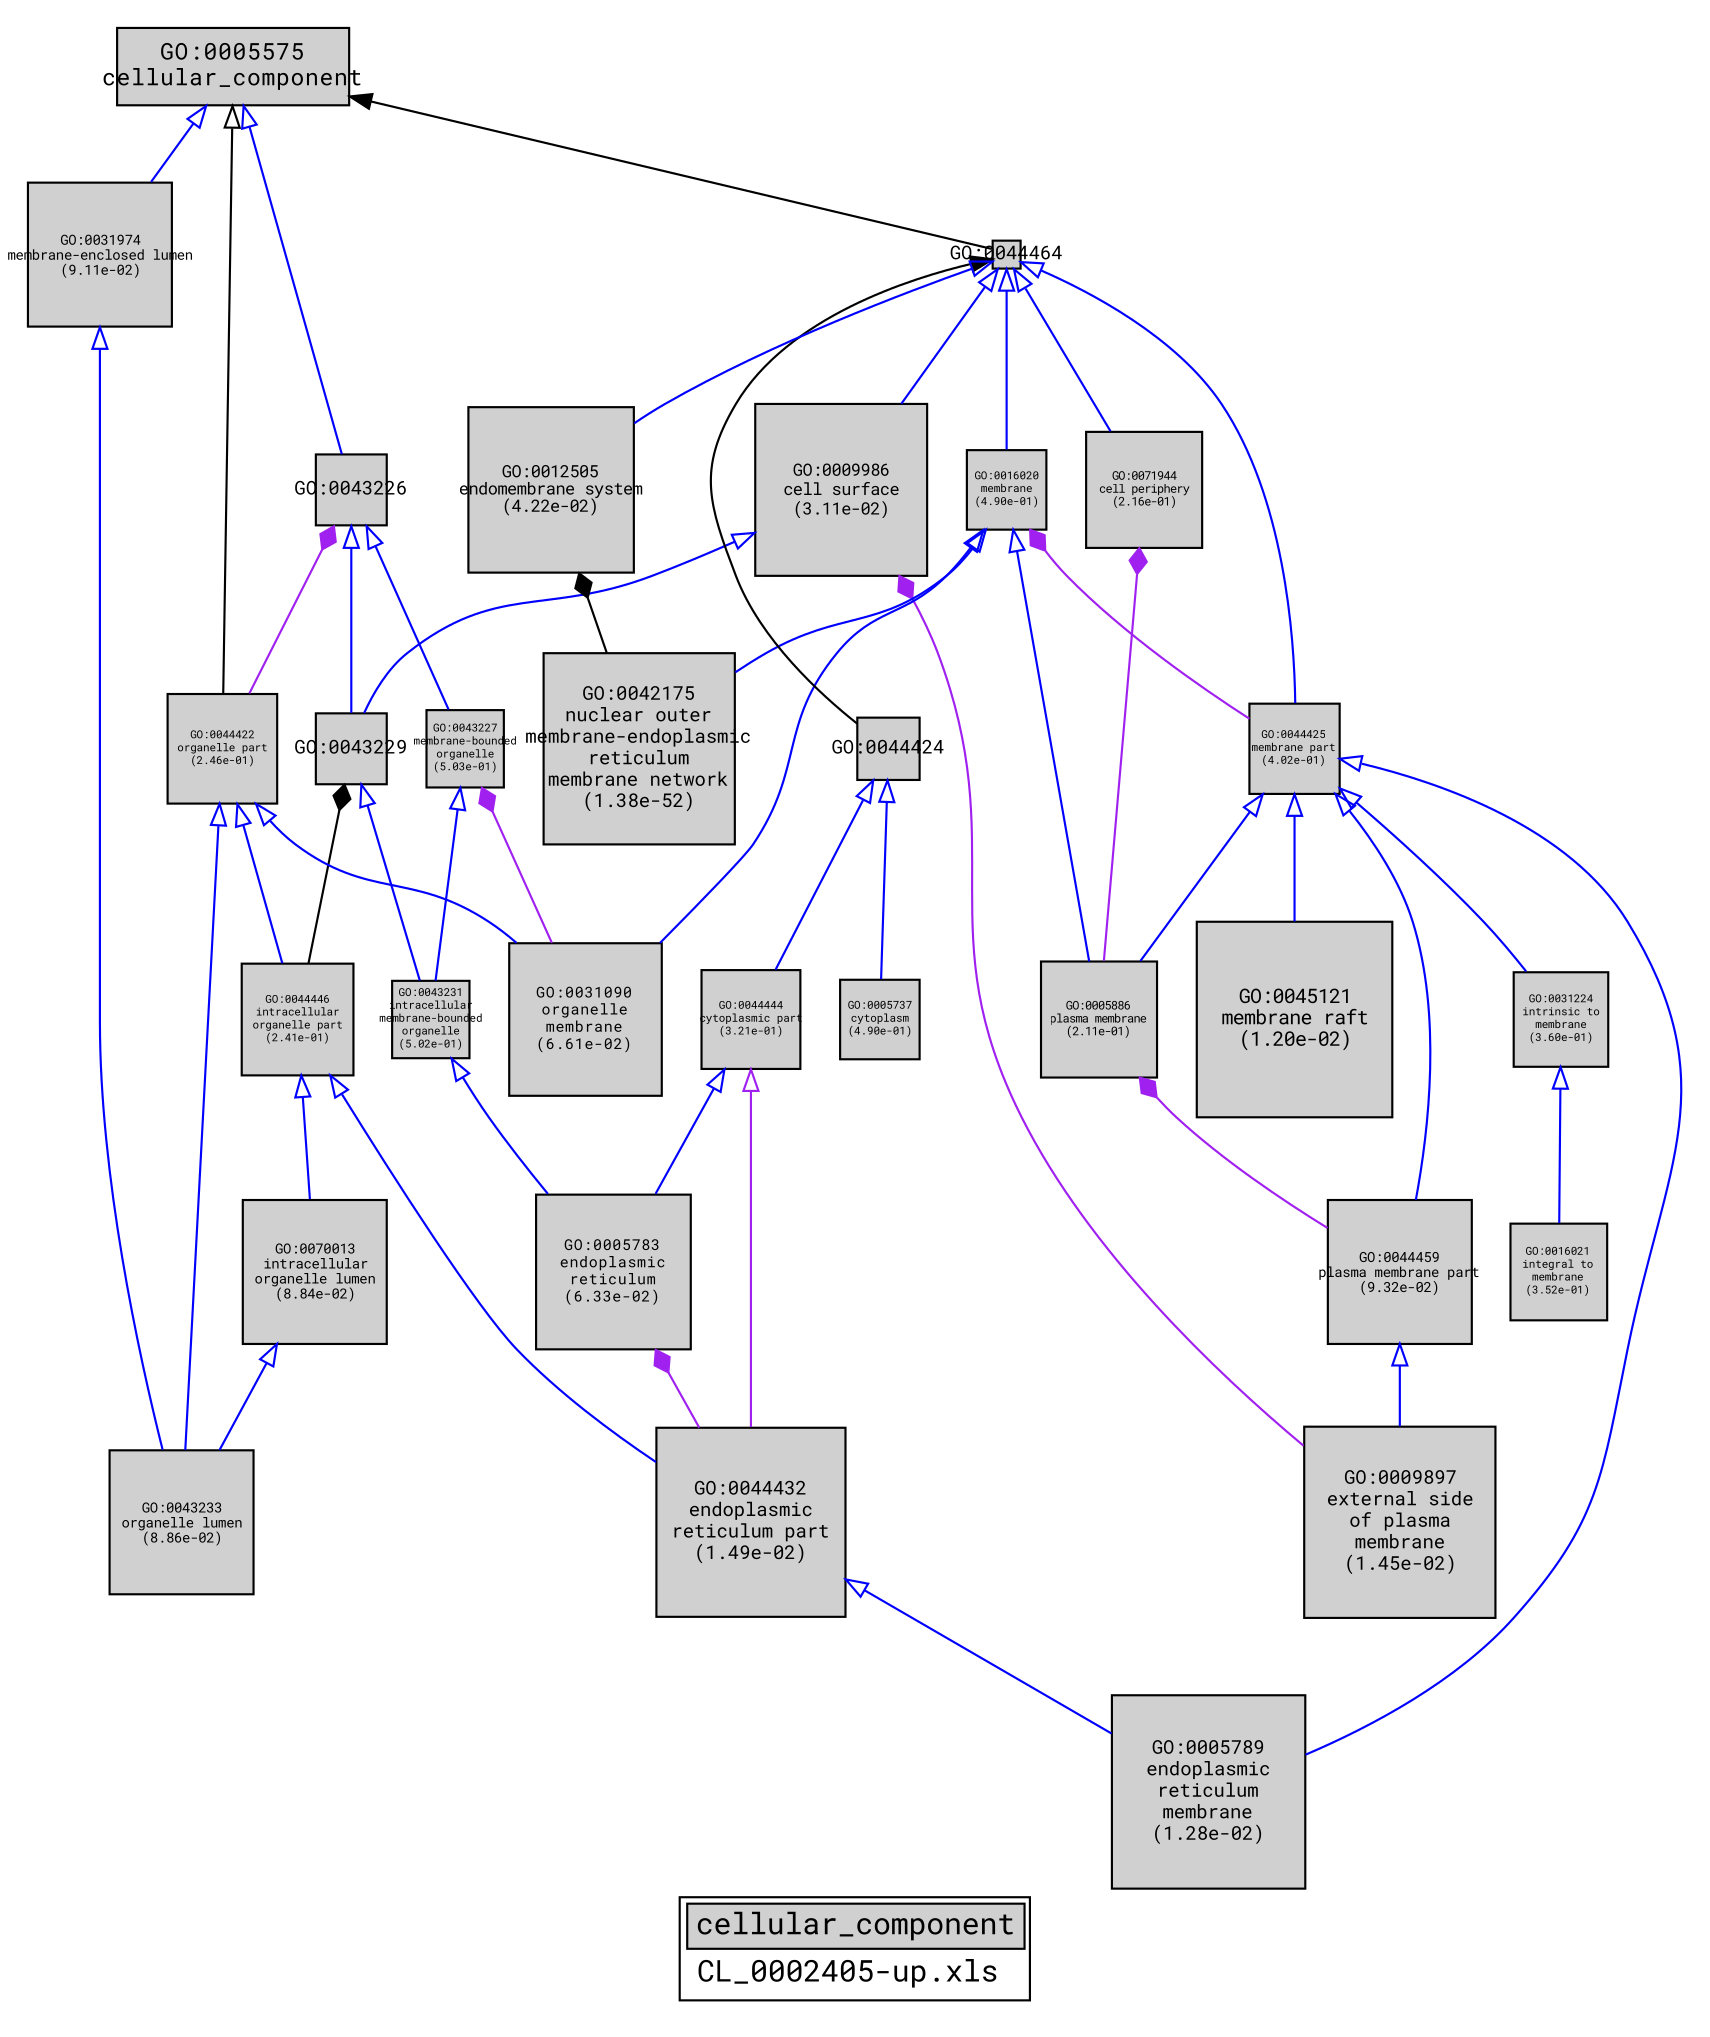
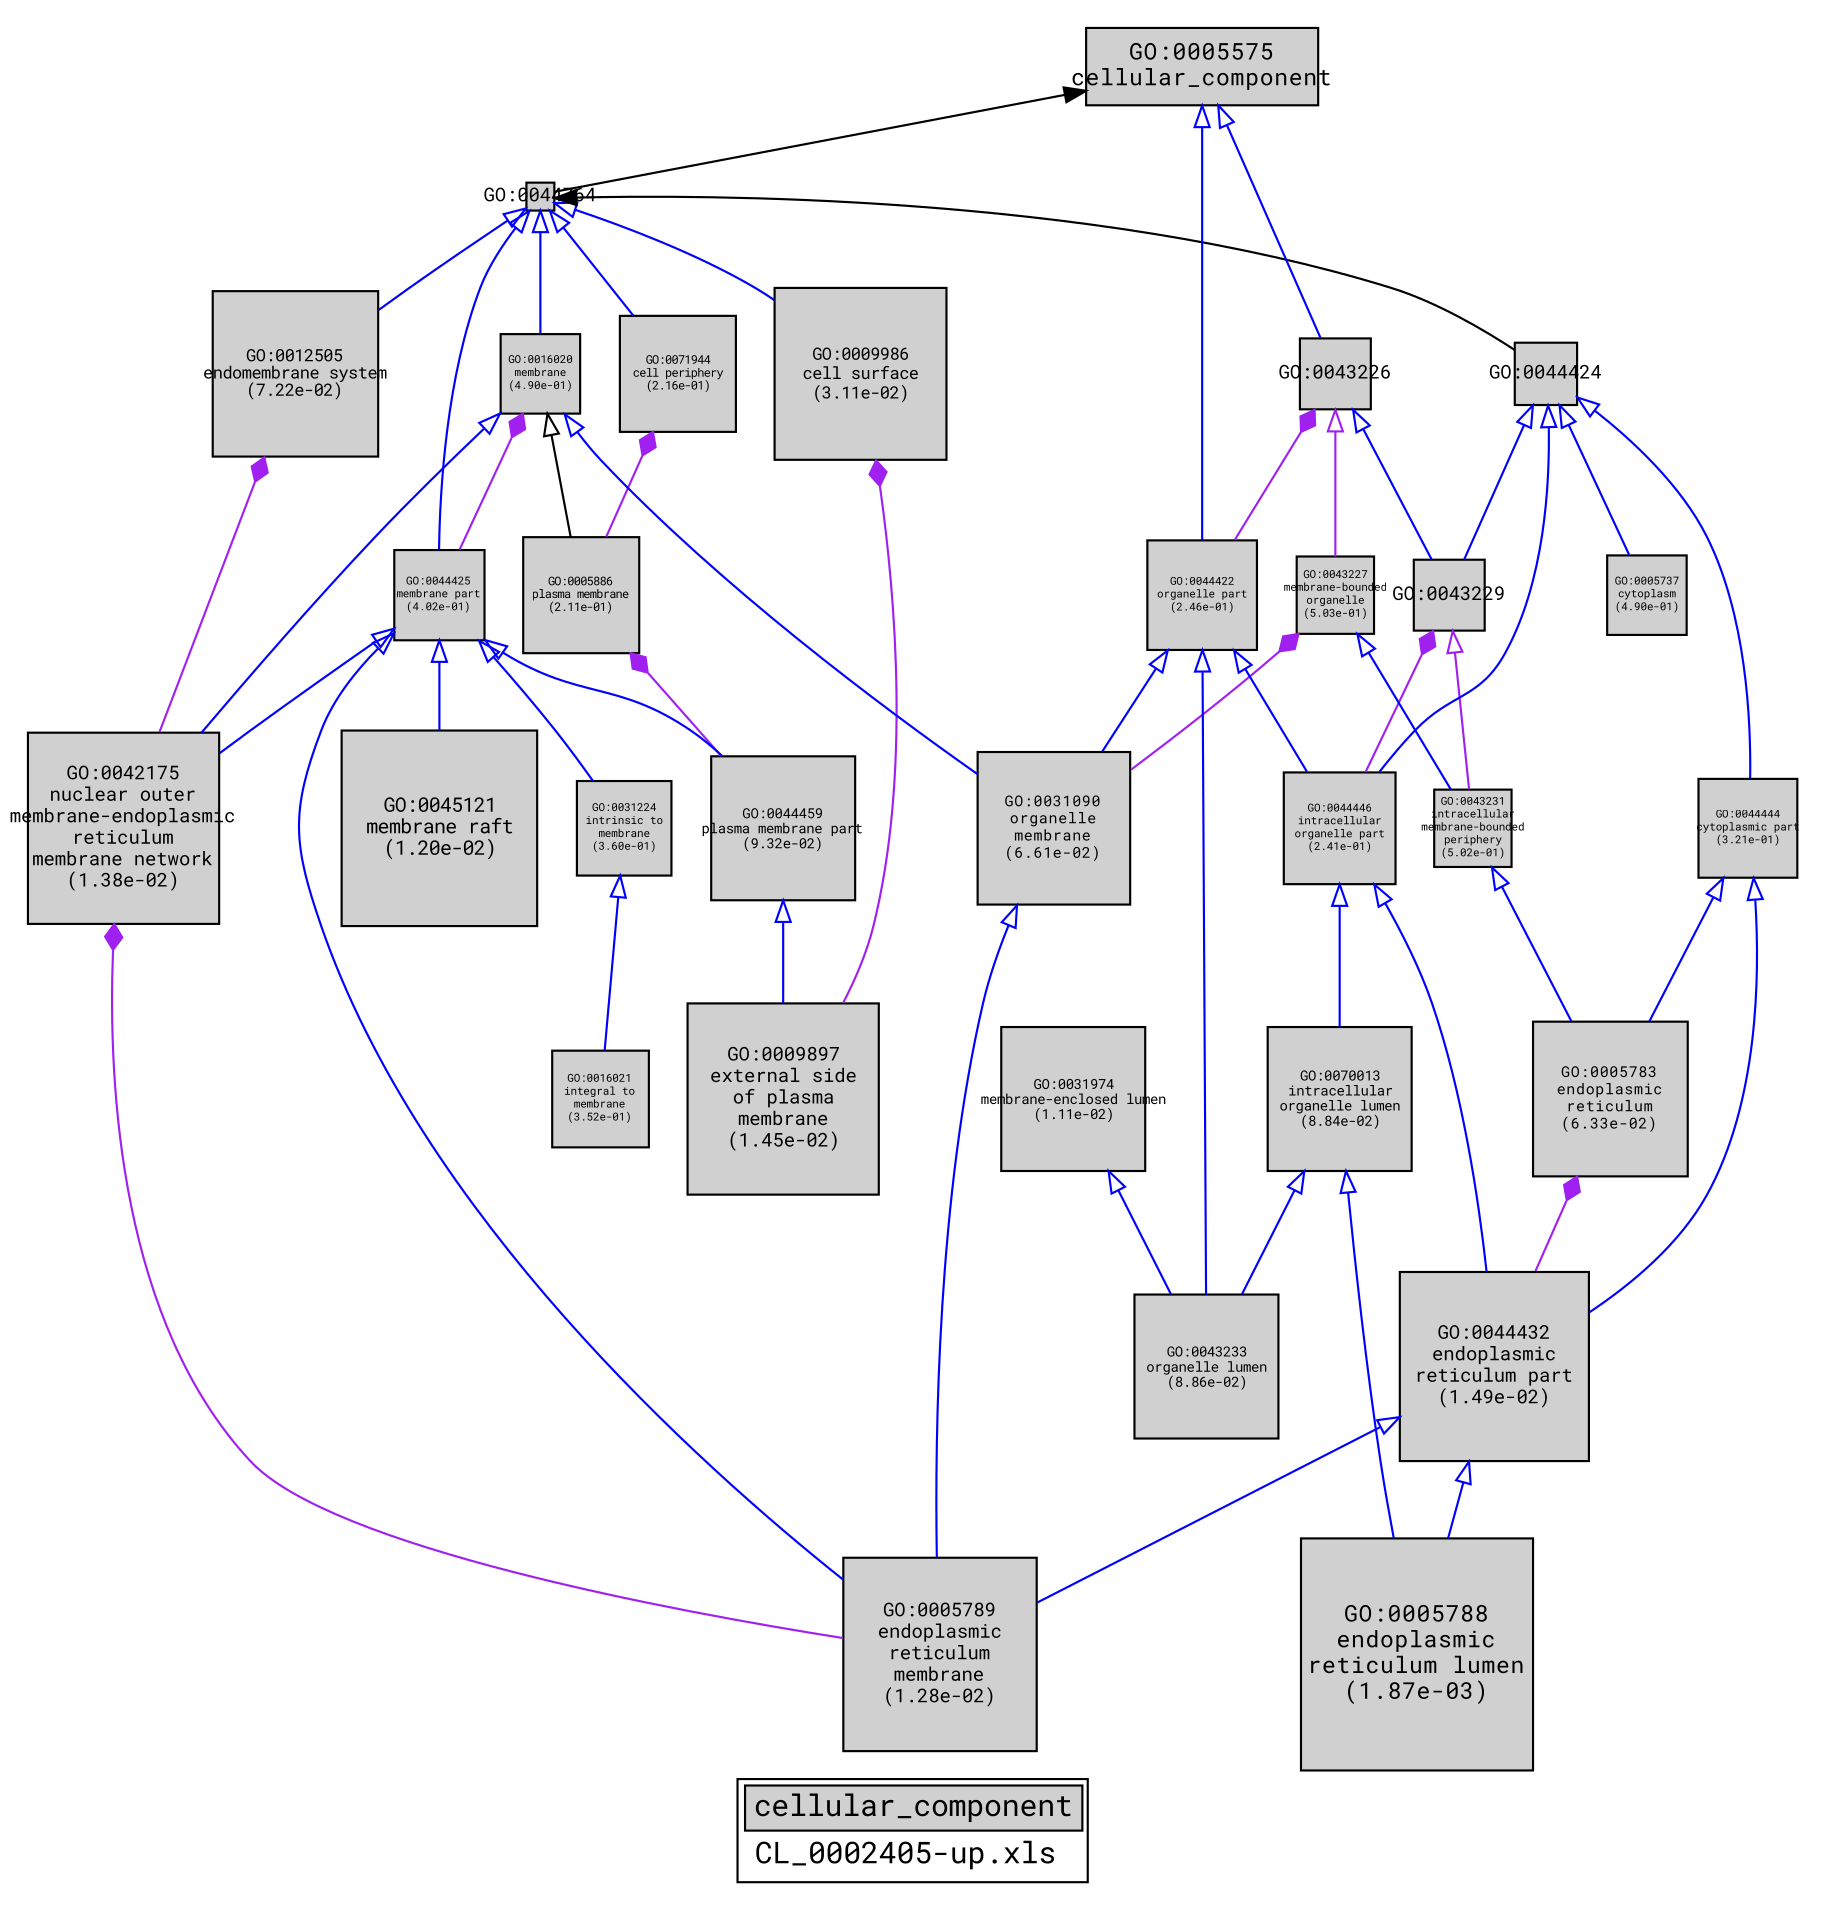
(172, 153) -> none
(1007, 255) -> (540, 197)
(101, 270) -> (1074, 1115)
(228, 411) -> (1202, 334)
(551, 507) -> (295, 391)
(533, 602) -> (1494, 492)
(597, 625) -> (207, 607)
none -> (1517, 627)
(412, 628) -> (1335, 494)
(1053, 756) -> (561, 486)
(639, 801) -> (124, 881)
(1195, 886) -> (297, 697)
(324, 887) -> (1391, 719)
(396, 902) -> (1462, 721)
(432, 1031) -> (1474, 840)
none -> (948, 1238)
(751, 1259) -> (1733, 1133)
none -> (283, 1486)
none -> (1417, 1654)
